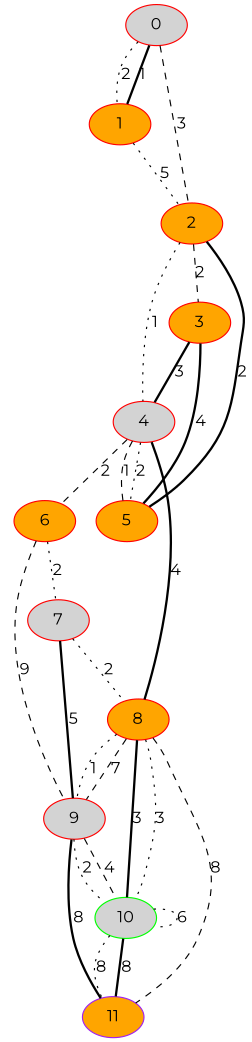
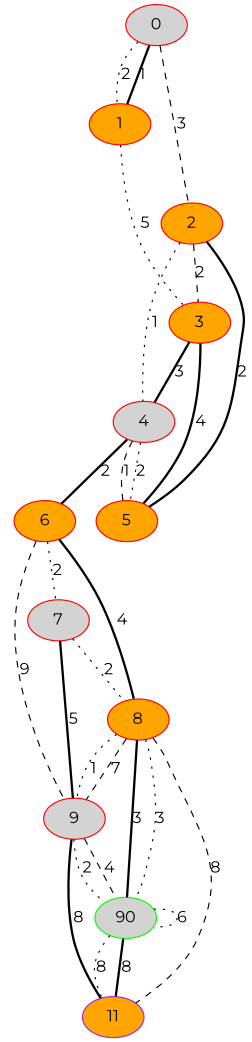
(156, 174) -> (136, 232)
(94, 472) -> (94, 472)
(170, 571) -> (106, 614)
(126, 918) -> (126, 918)
